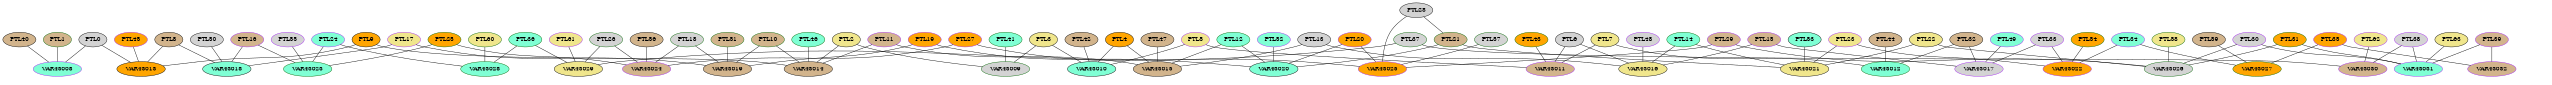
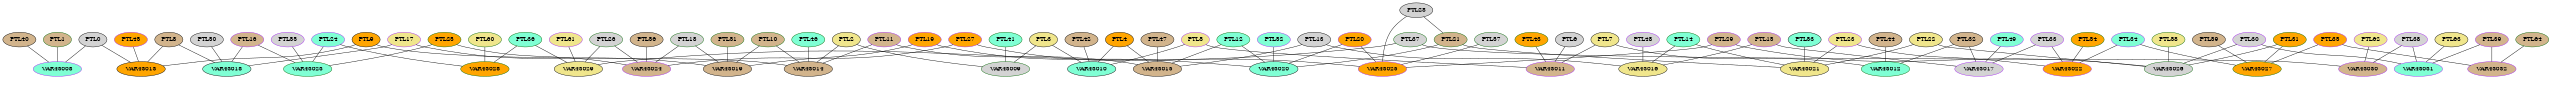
none -> (2532, 40)
(1602, 53) -> none
(2339, 53) -> (2274, 54)
(485, 69) -> (485, 69)
